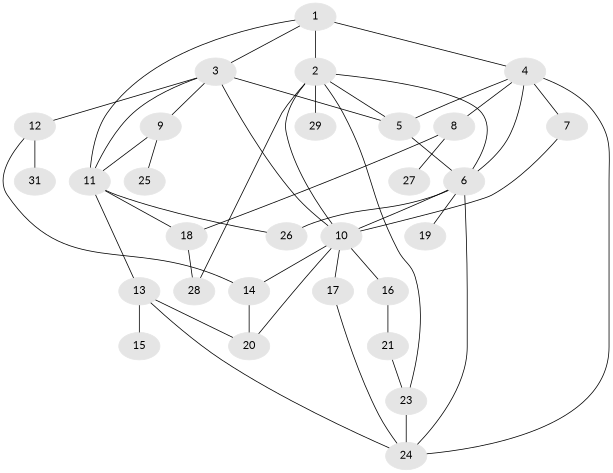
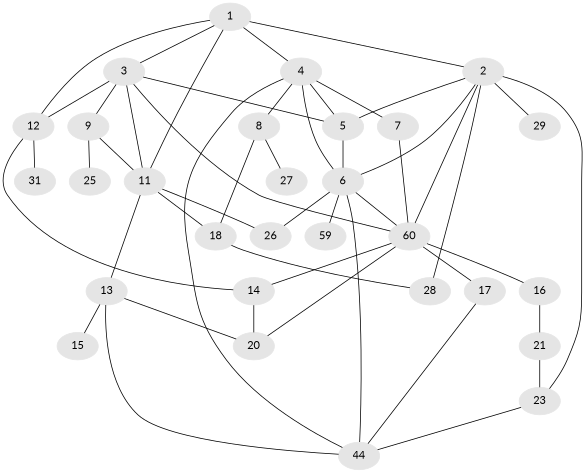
none -> (115, 48)
(341, 236) -> (409, 236)
(425, 236) -> (325, 236)
(406, 456) -> (359, 456)
